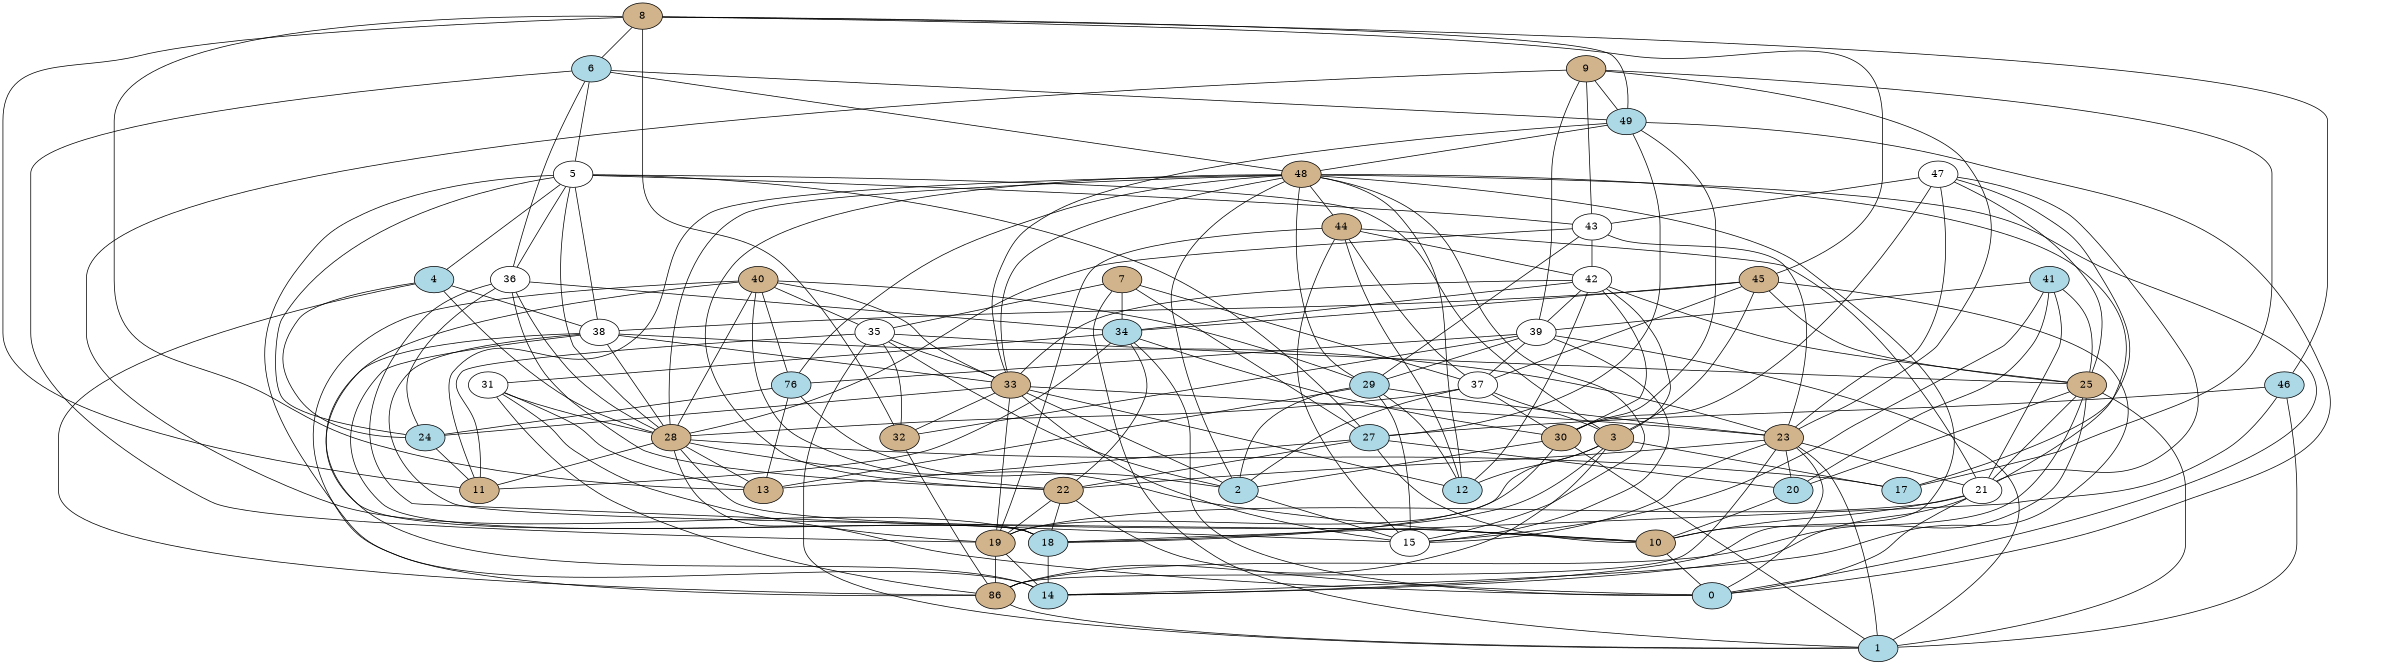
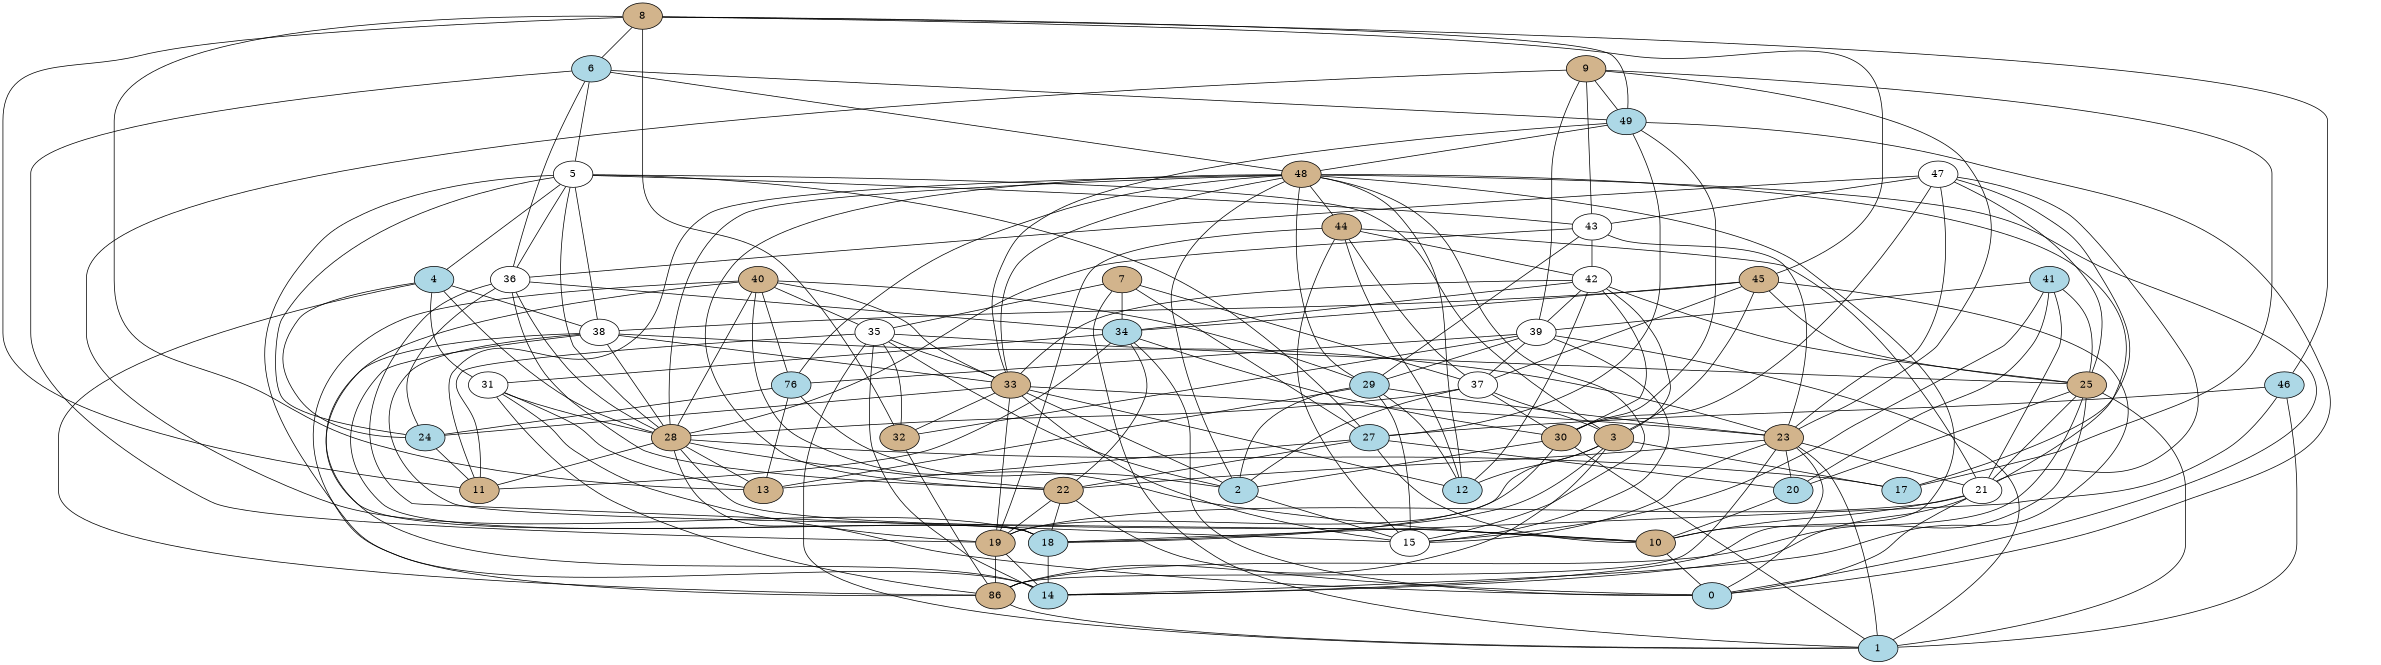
none -> (1258, 218)
none -> (433, 331)
none -> (900, 499)
